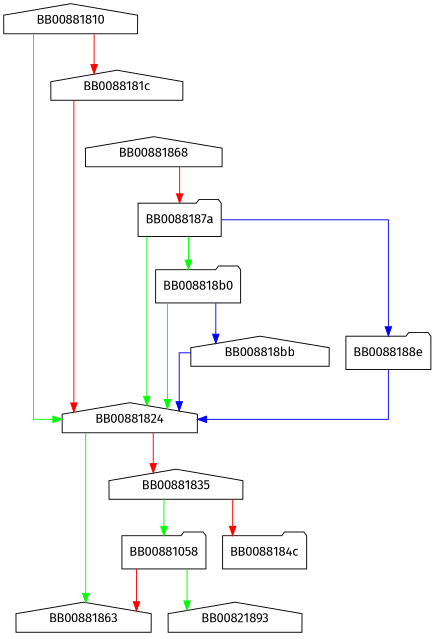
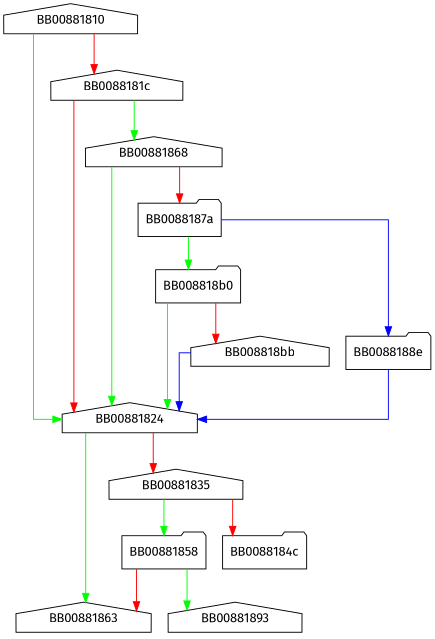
none -> (134, 115)
(147, 316) -> (112, 282)
(216, 319) -> (216, 319)
(164, 552) -> (164, 552)
(235, 619) -> (235, 619)
